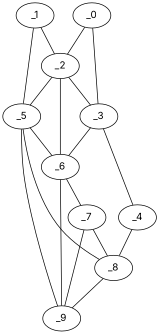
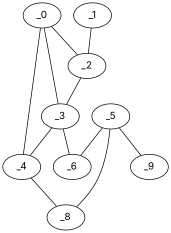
(28, 66) -> none
none -> (32, 91)
(41, 91) -> none
(60, 116) -> none
(87, 217) -> none
(61, 243) -> none
(88, 293) -> none
